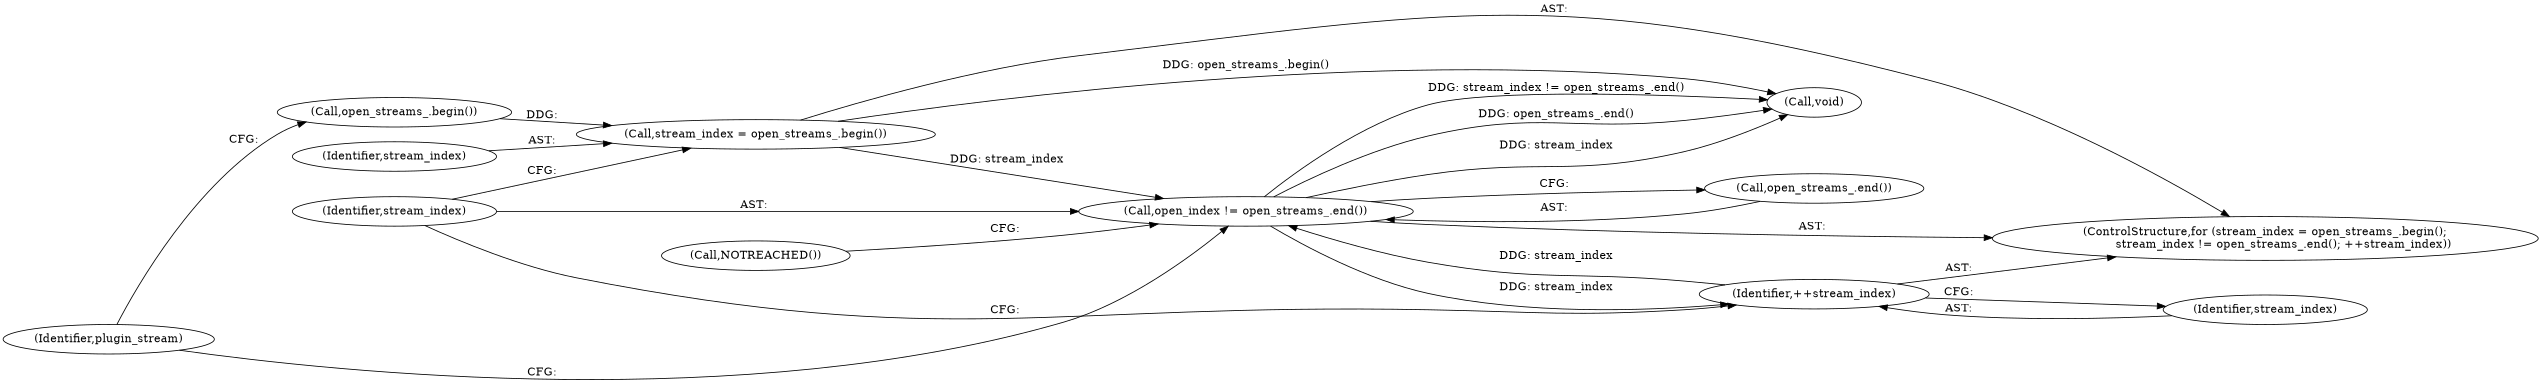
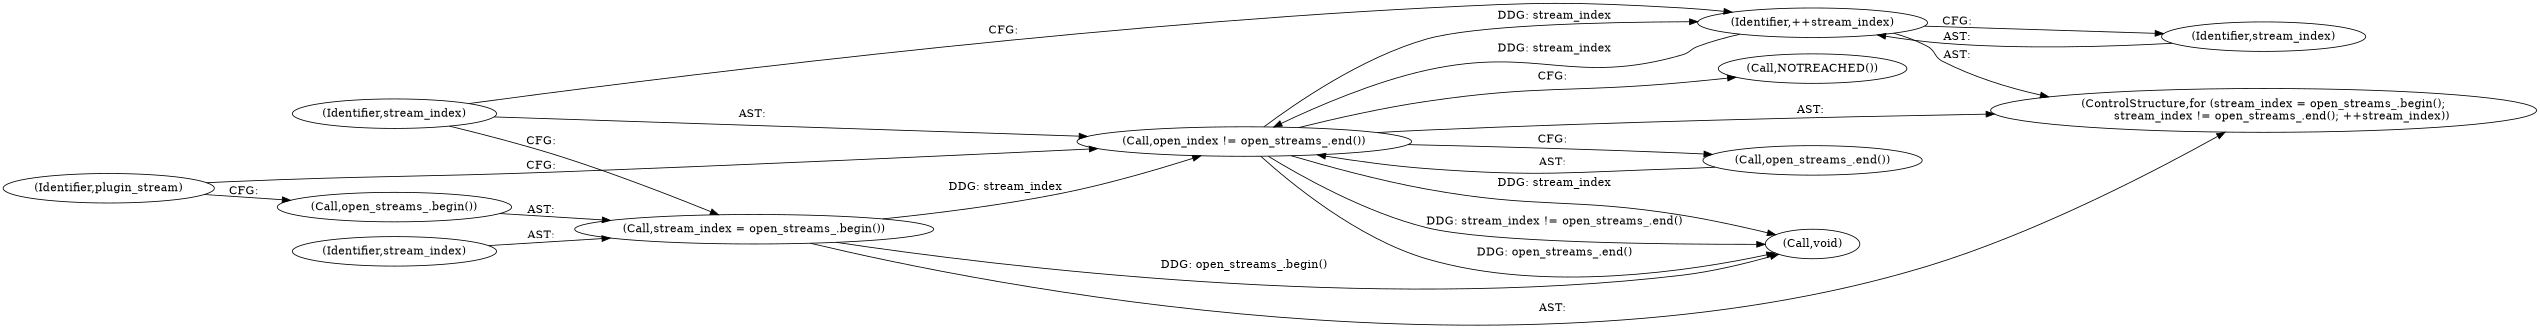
(544, 115) -> (543, 210)
(998, 241) -> (1512, 92)
